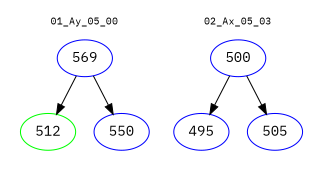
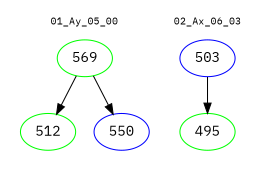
(238, 22) -> (208, 22)
(85, 58) -> (85, 58)
(238, 58) -> (208, 58)
(201, 132) -> (208, 132)
(275, 132) -> none
